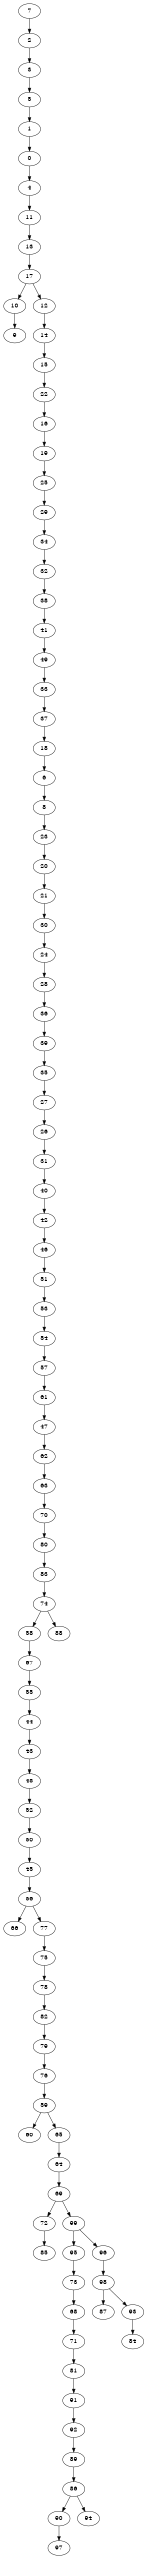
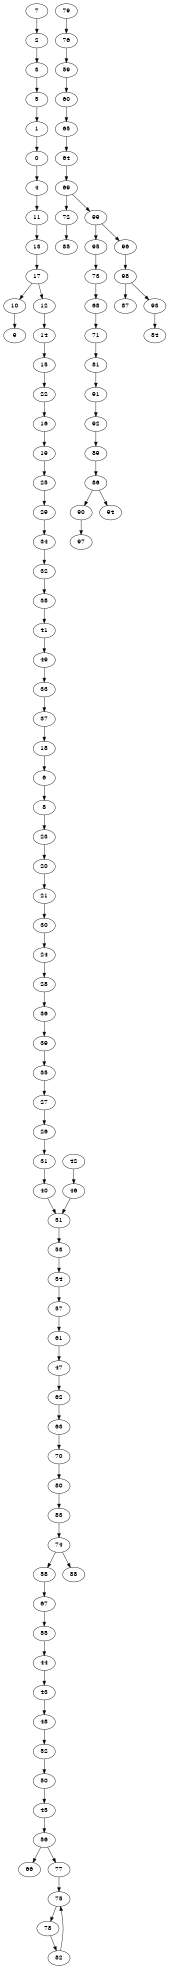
(44, 1204) -> (51, 1204)
(44, 2030) -> (63, 1931)
(51, 2118) -> (66, 112)
